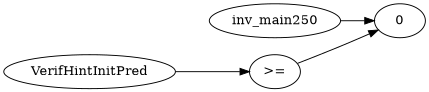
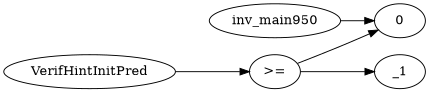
(275, 21) -> (275, 21)
none -> (400, 72)
